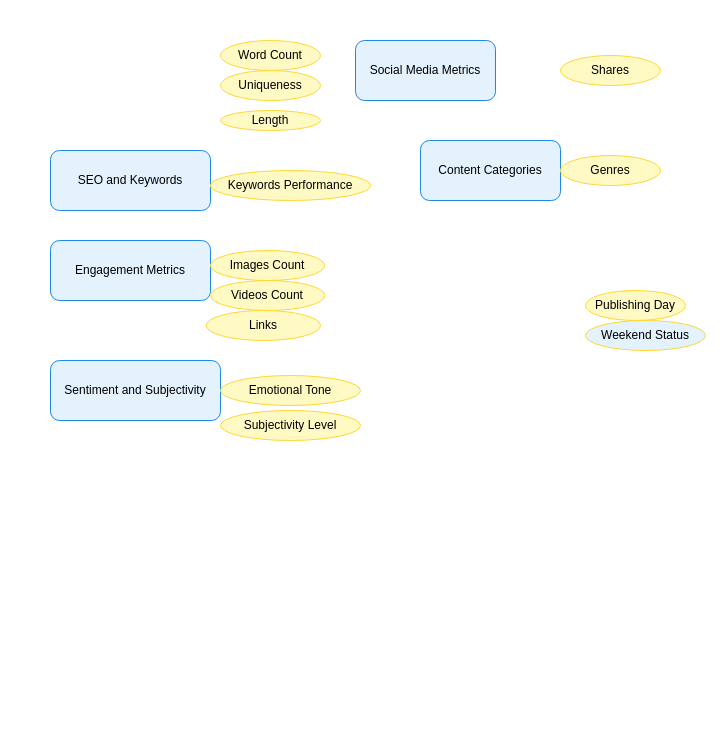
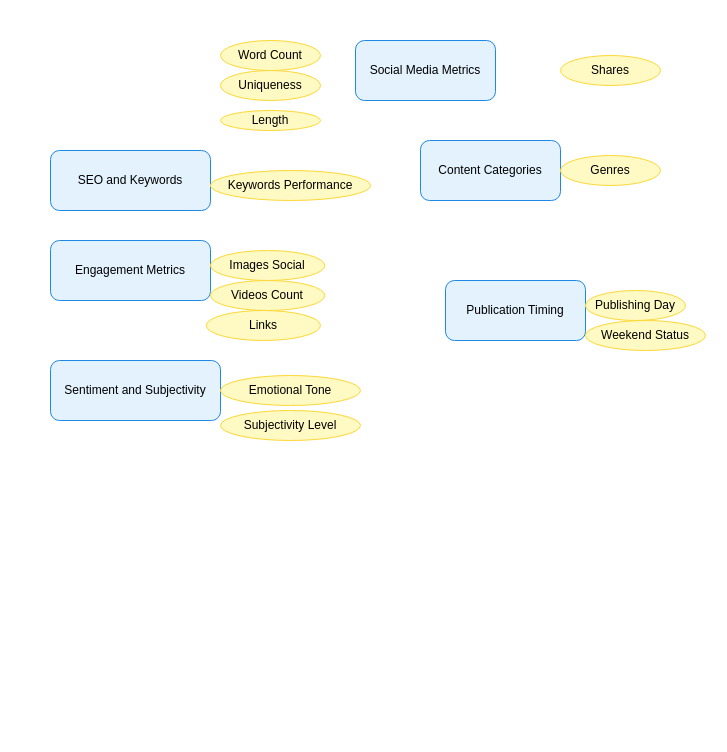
(268, 266) -> (268, 266)
none -> (516, 311)
(646, 336) -> (646, 336)
